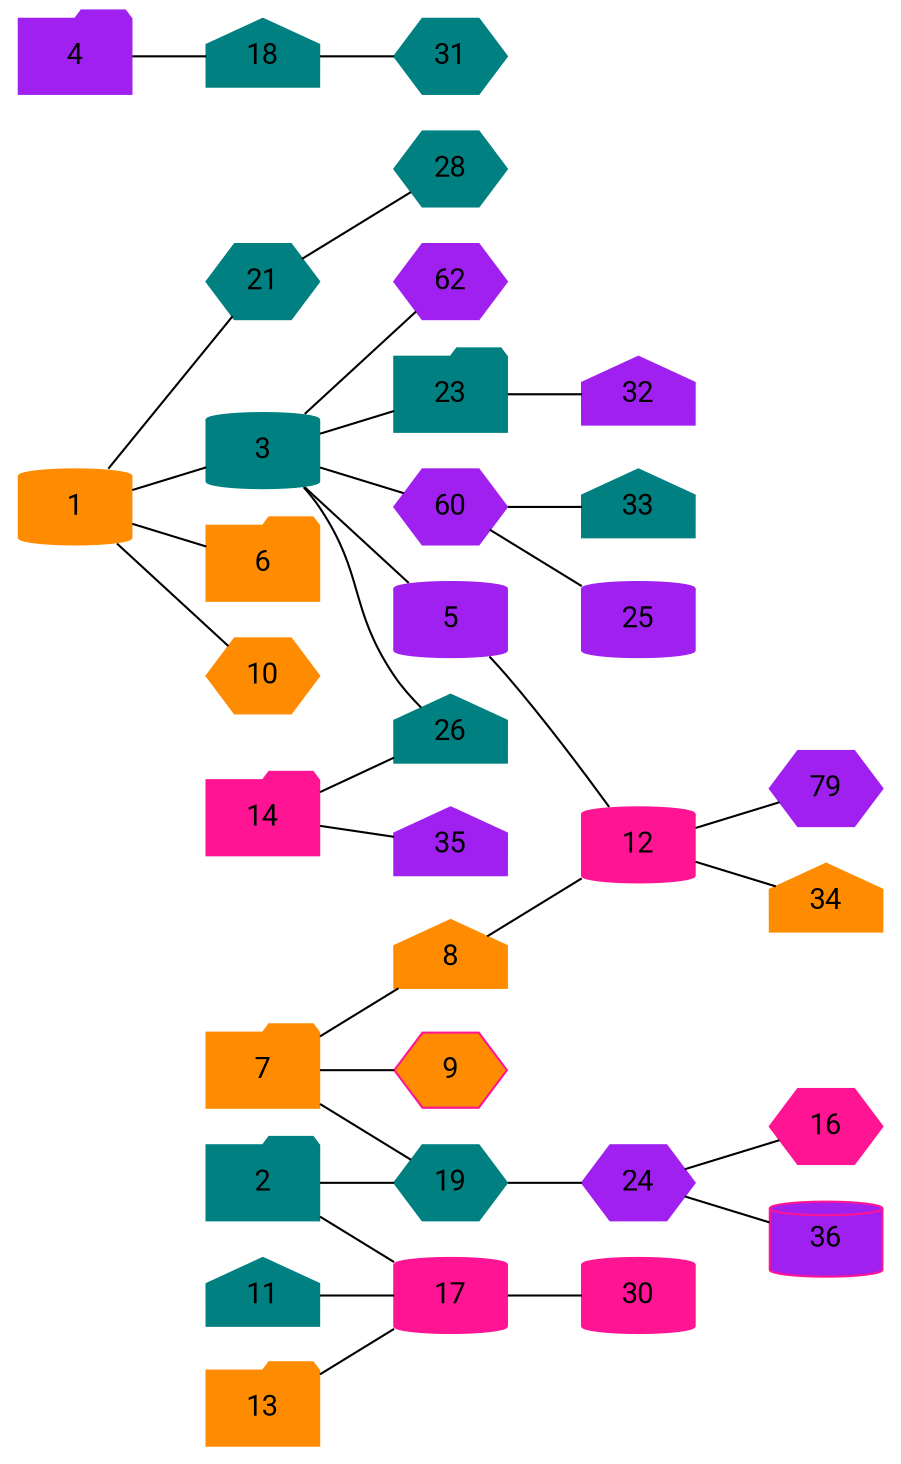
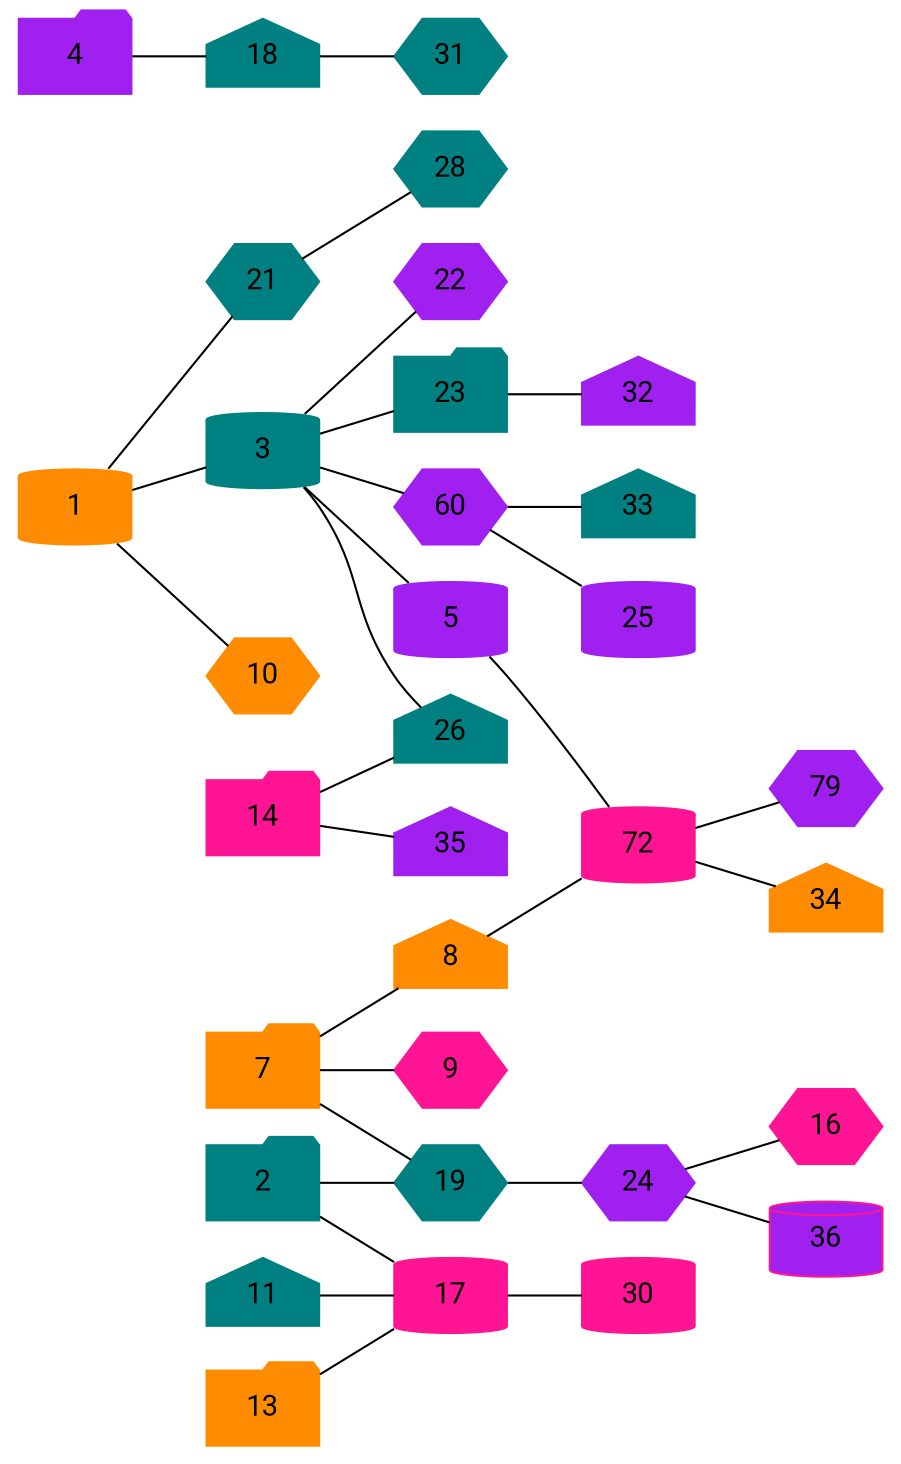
(451, 282) -> (451, 282)
(263, 563) -> none
(638, 845) -> (638, 845)
(451, 1070) -> (451, 1070)
